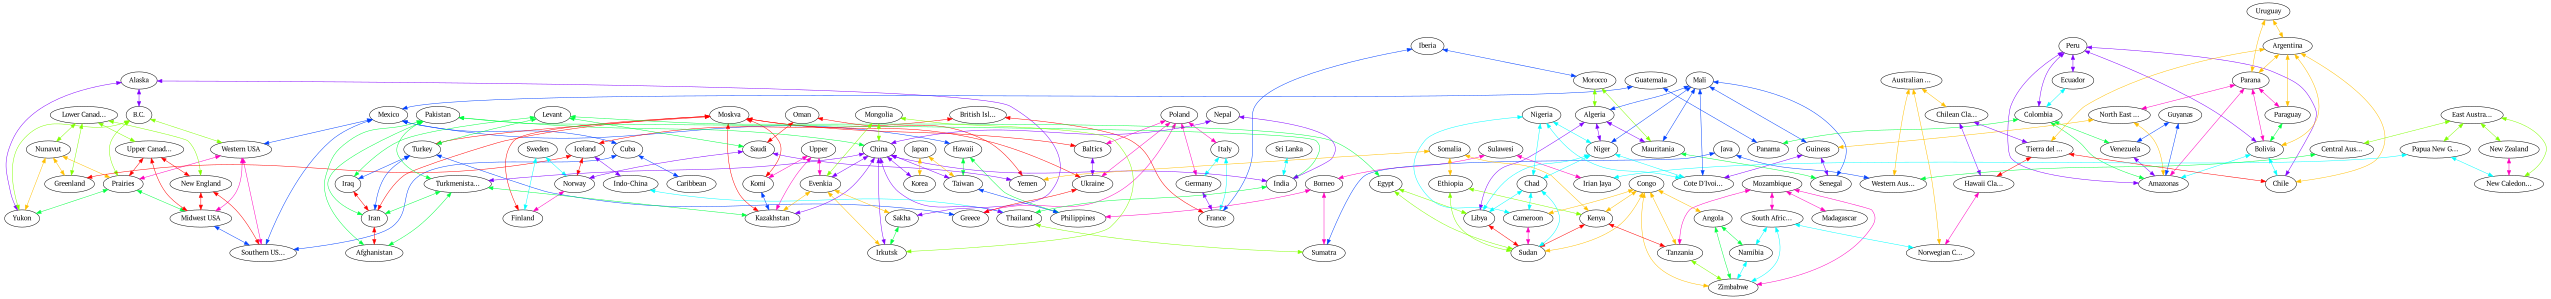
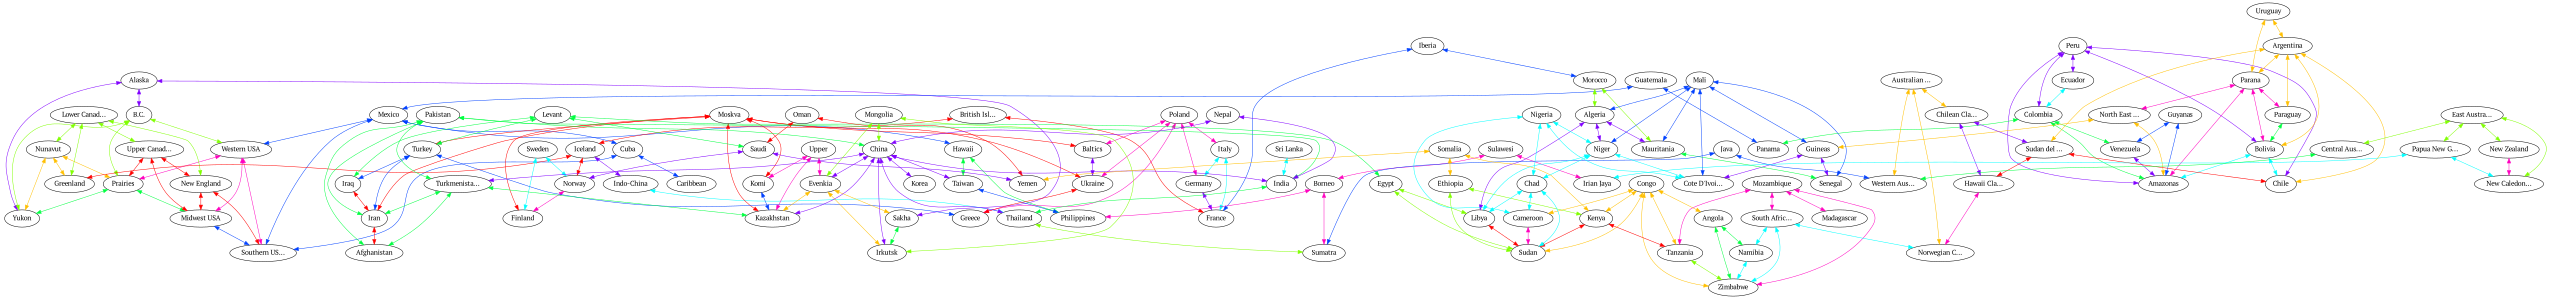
(920, 150) -> none
(2044, 150) -> (2044, 150)
